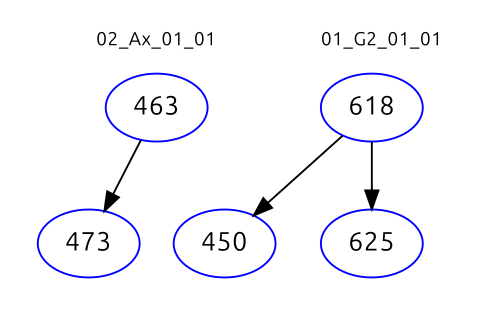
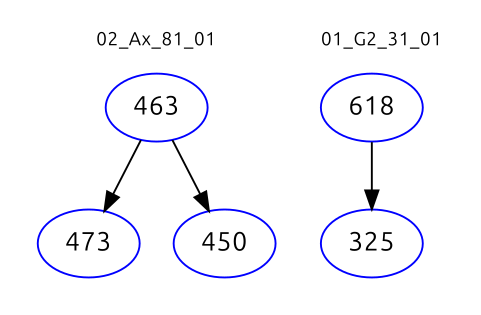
(157, 41) -> (157, 41)
(382, 41) -> (382, 41)
(318, 157) -> (186, 167)
(372, 243) -> (372, 243)
